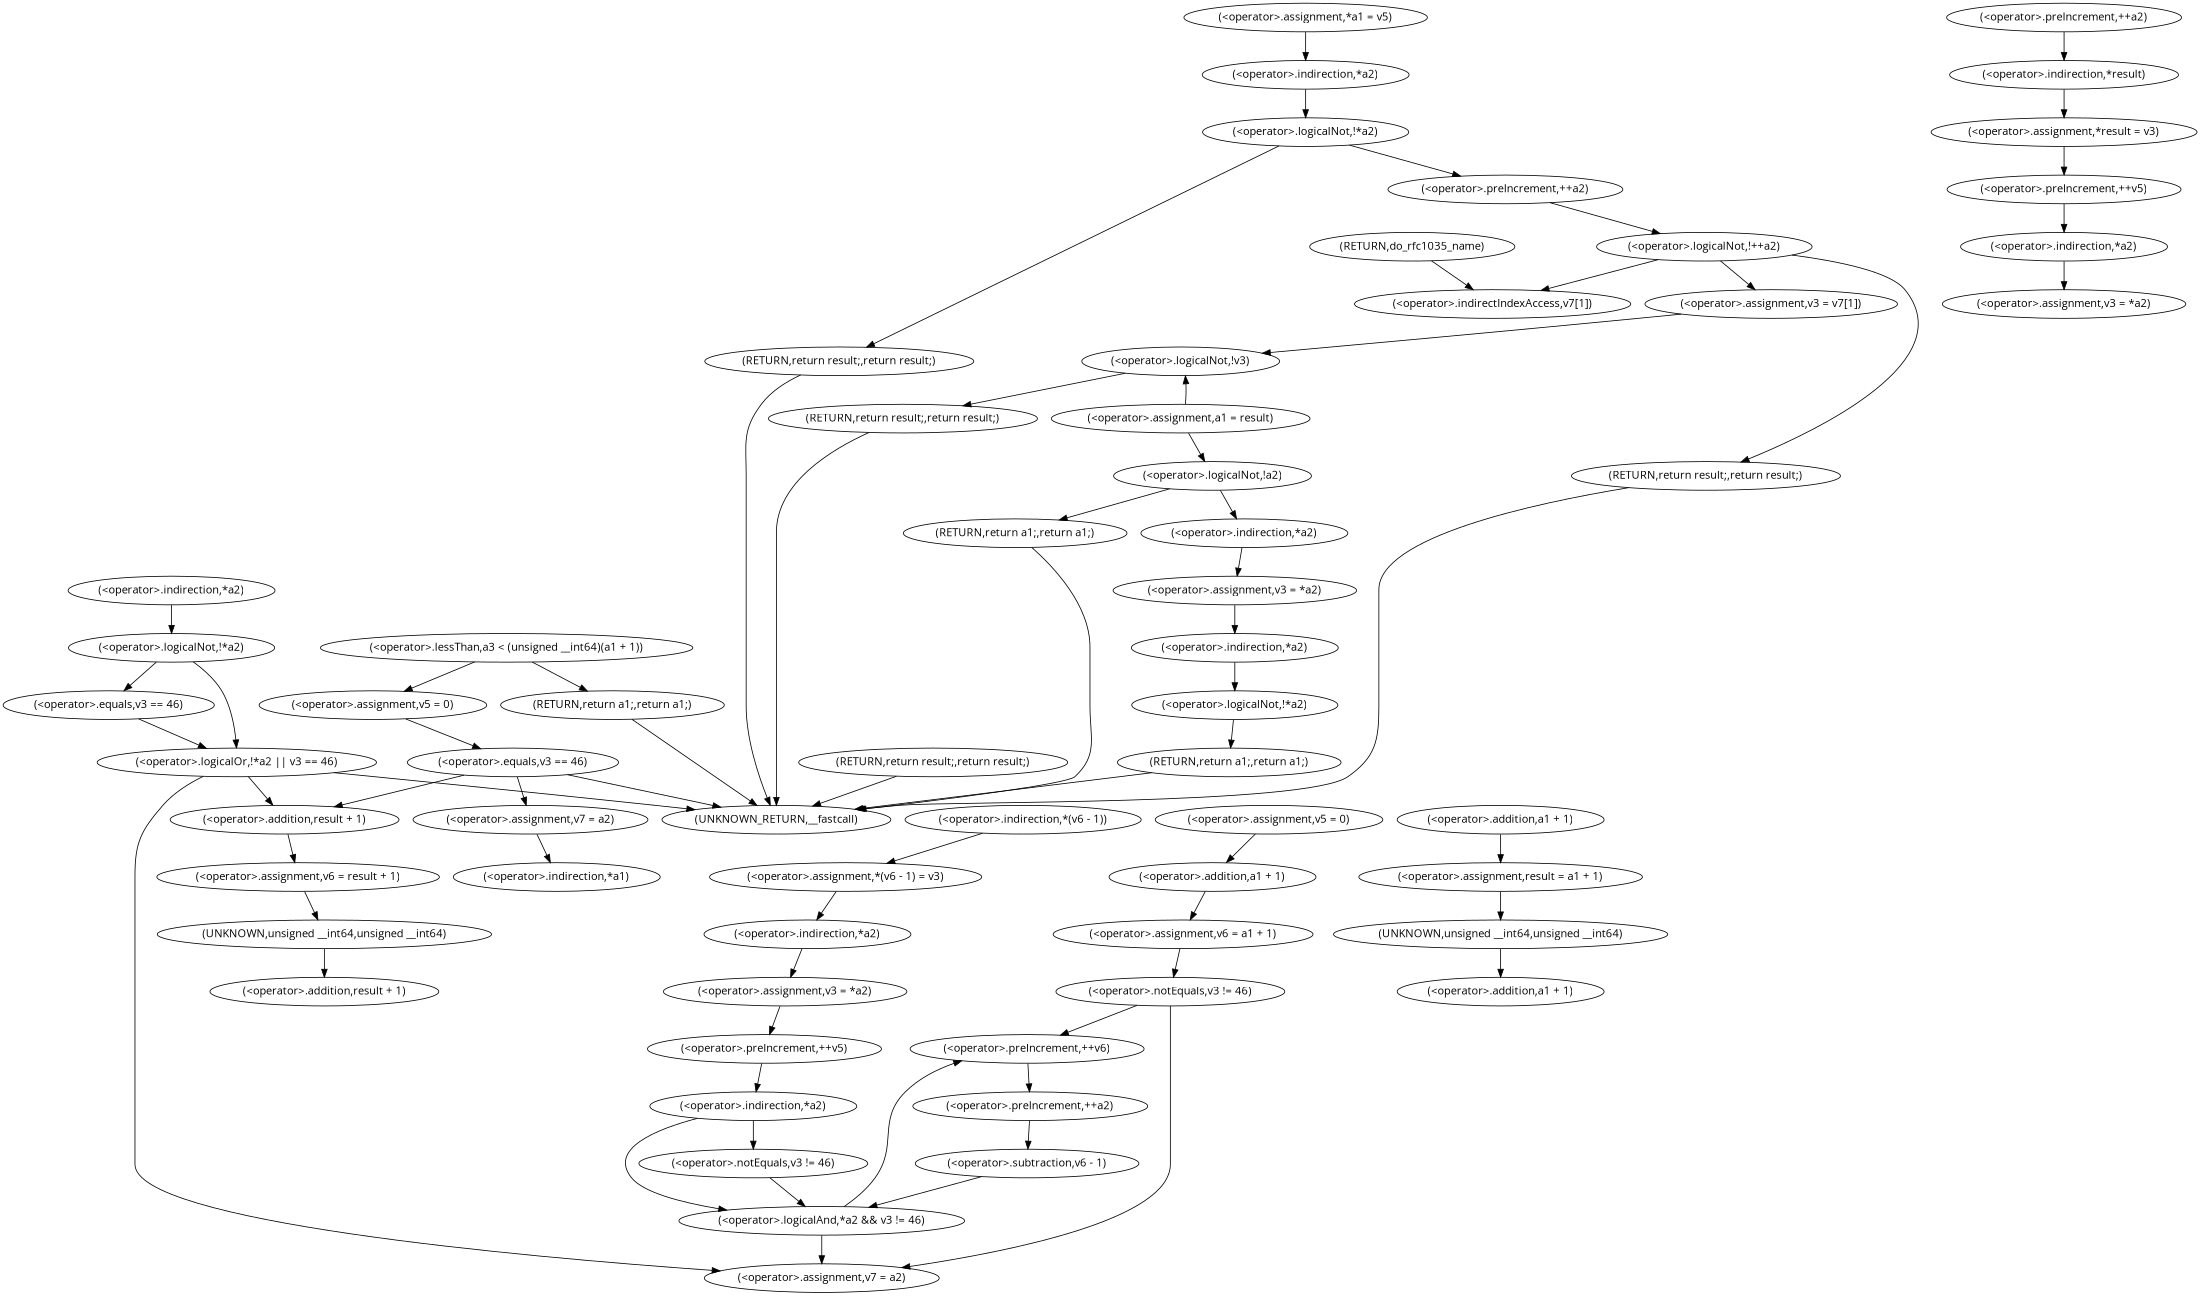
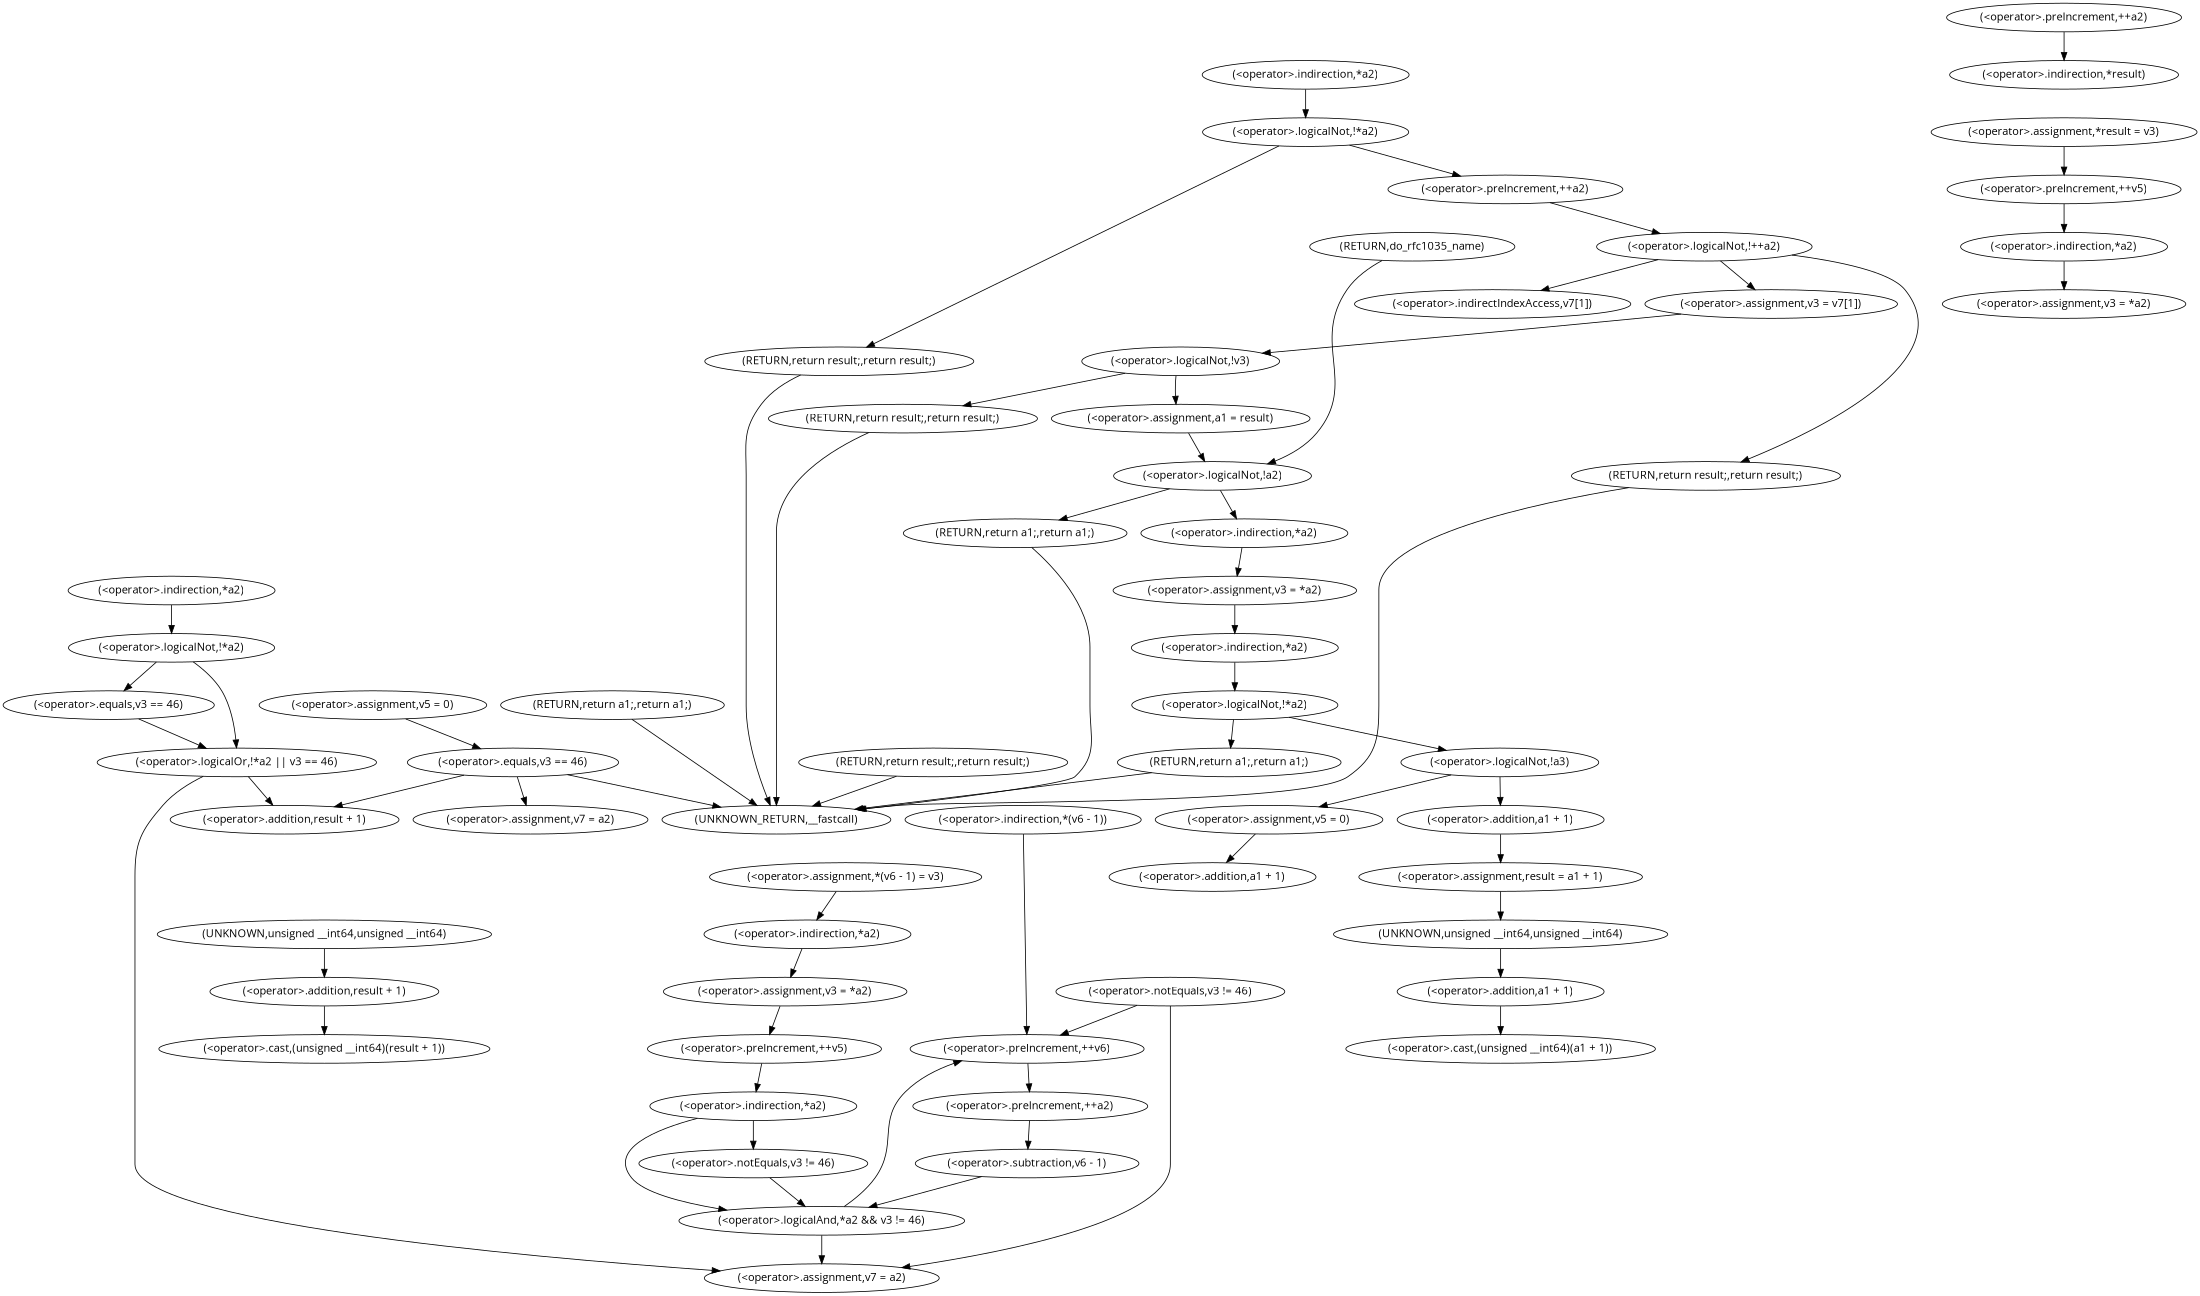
(1306, 18) -> none
(2064, 100) -> none
(1449, 273) -> (1334, 364)
(1186, 394) -> (1175, 386)
(507, 648) -> none
none -> (1500, 762)
(510, 790) -> none
(939, 847) -> (1025, 930)
(298, 877) -> none
(557, 877) -> none
(1183, 934) -> none
none -> (324, 1049)
none -> (1501, 1049)
